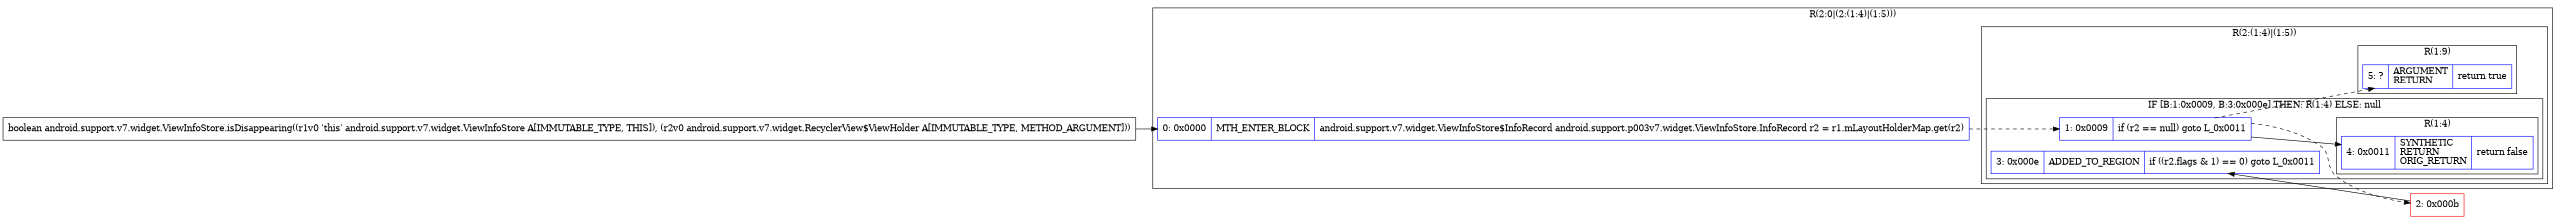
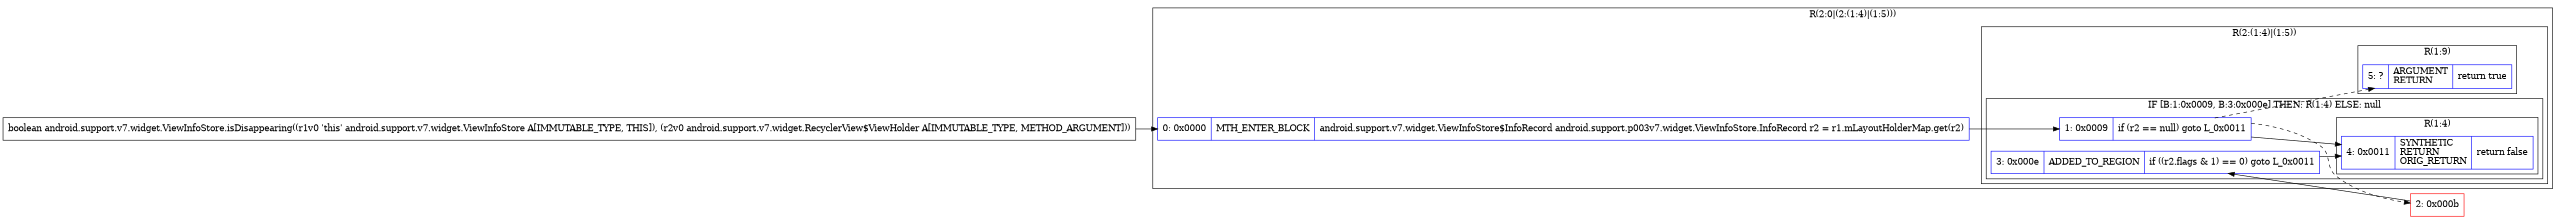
(2011, 129) -> (2011, 129)
none -> (2324, 157)
